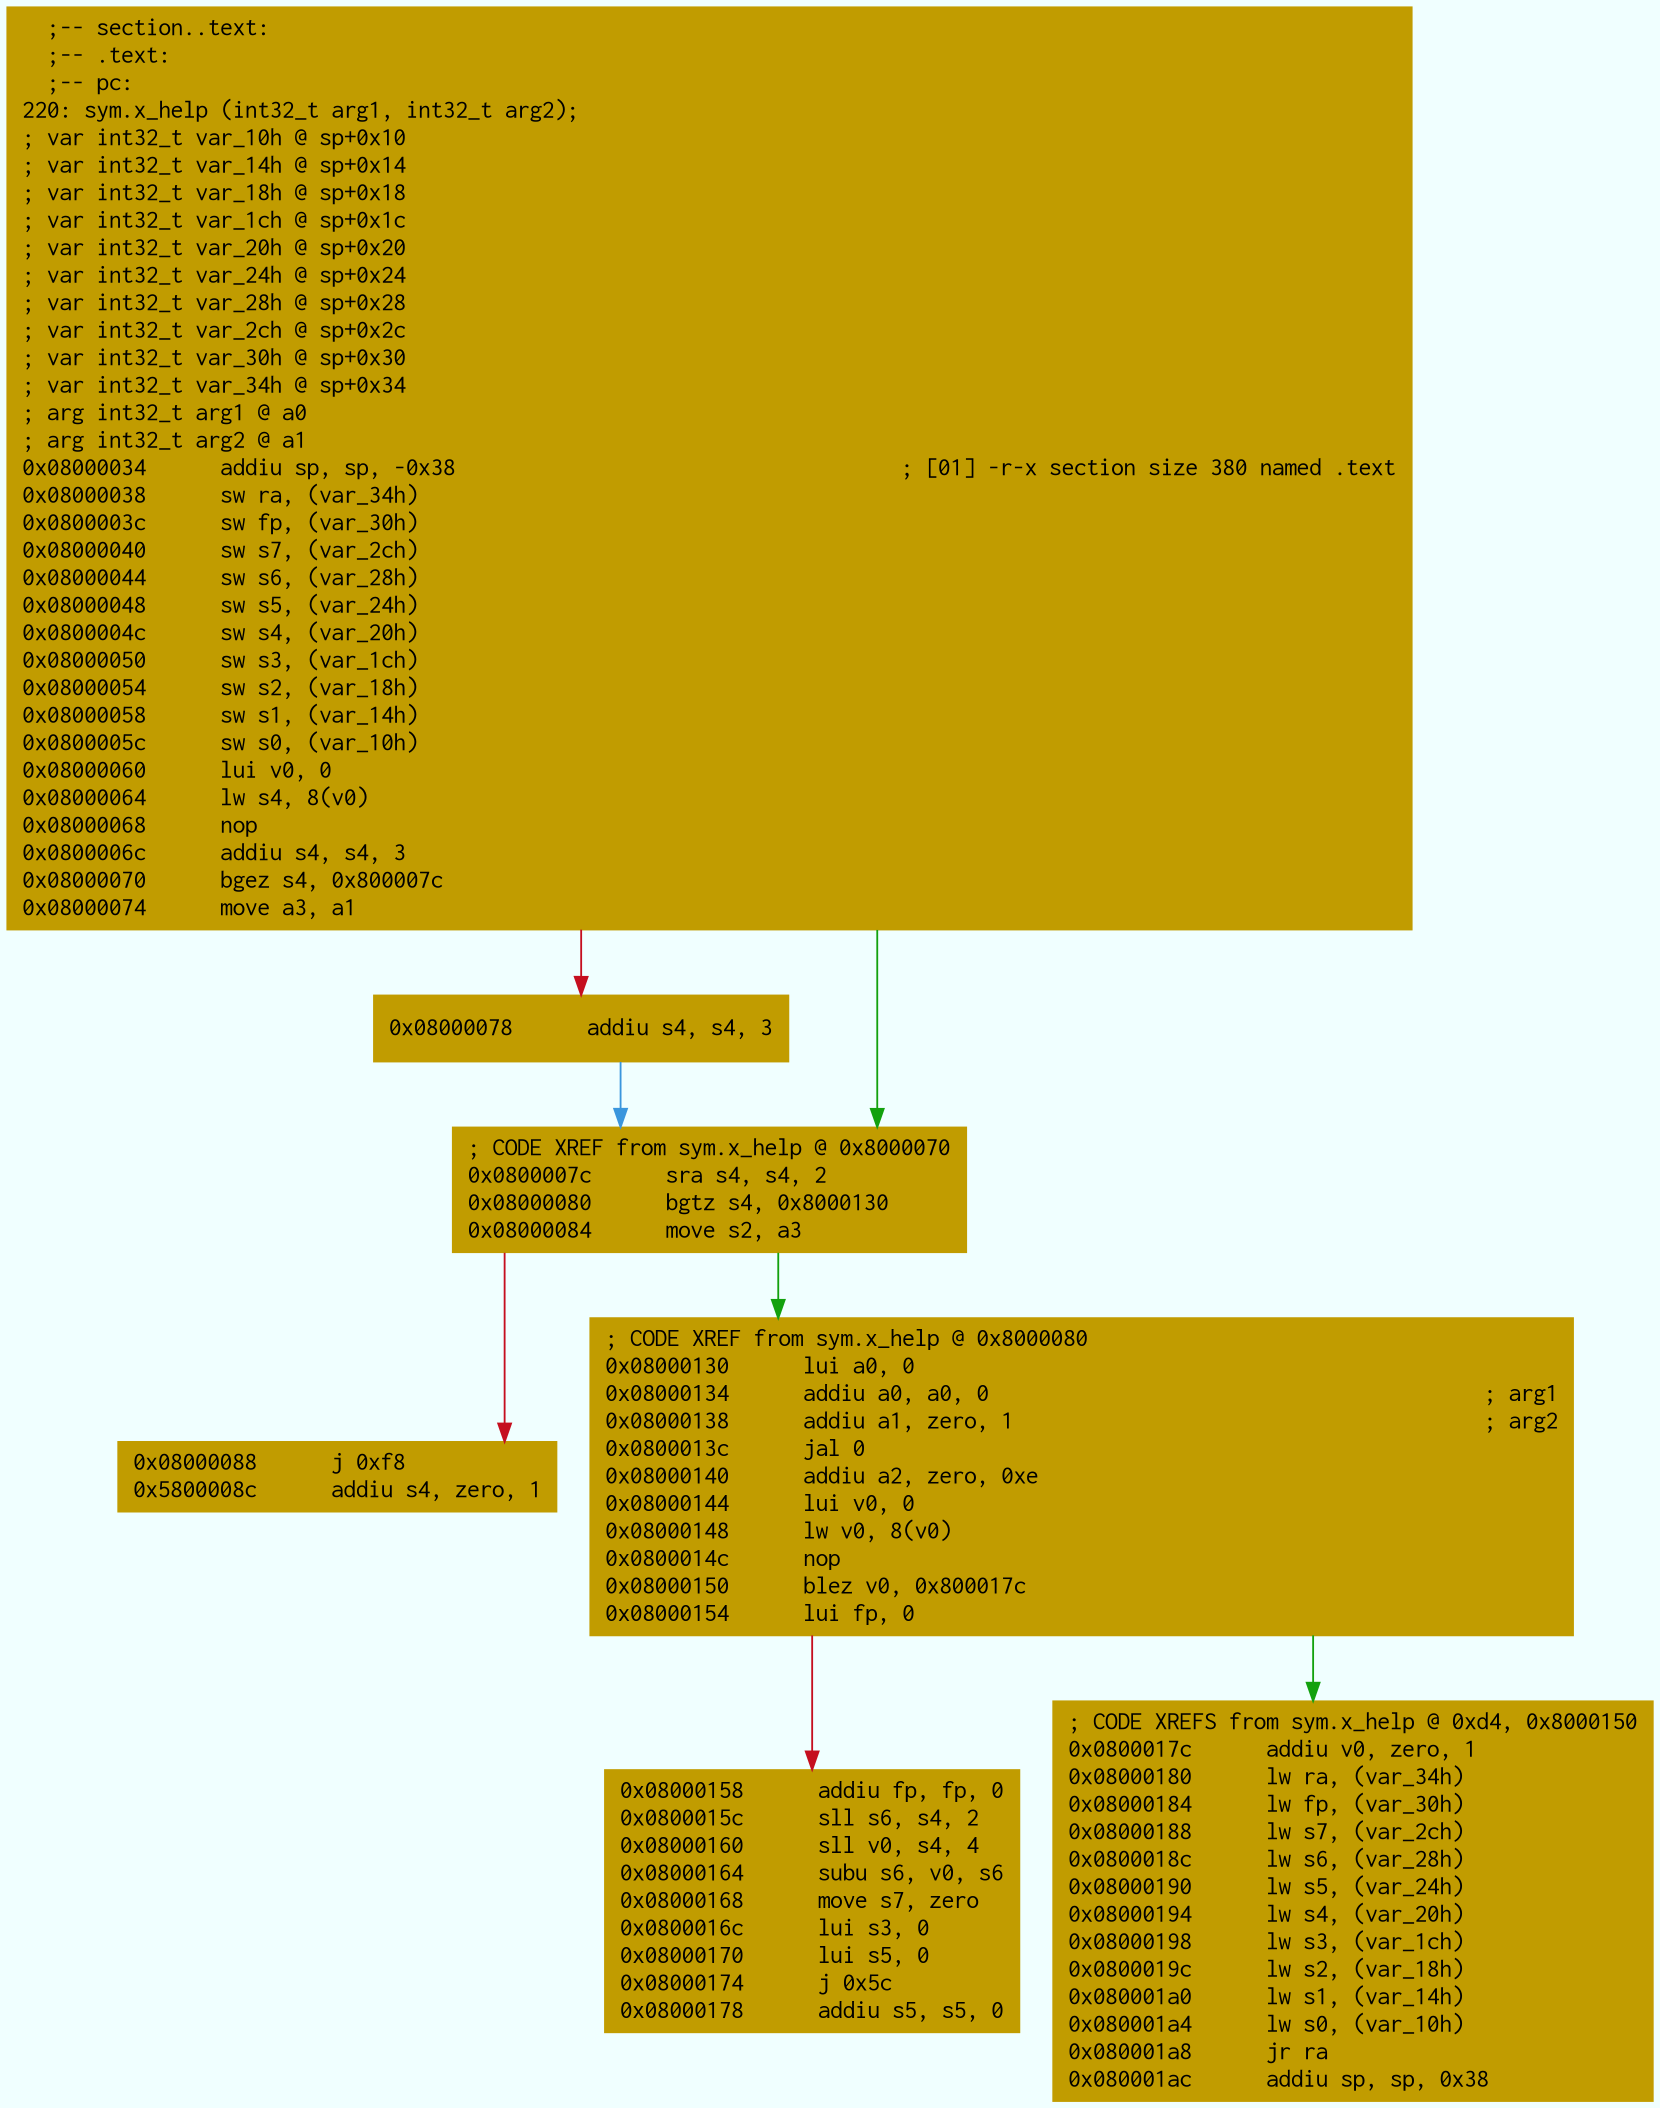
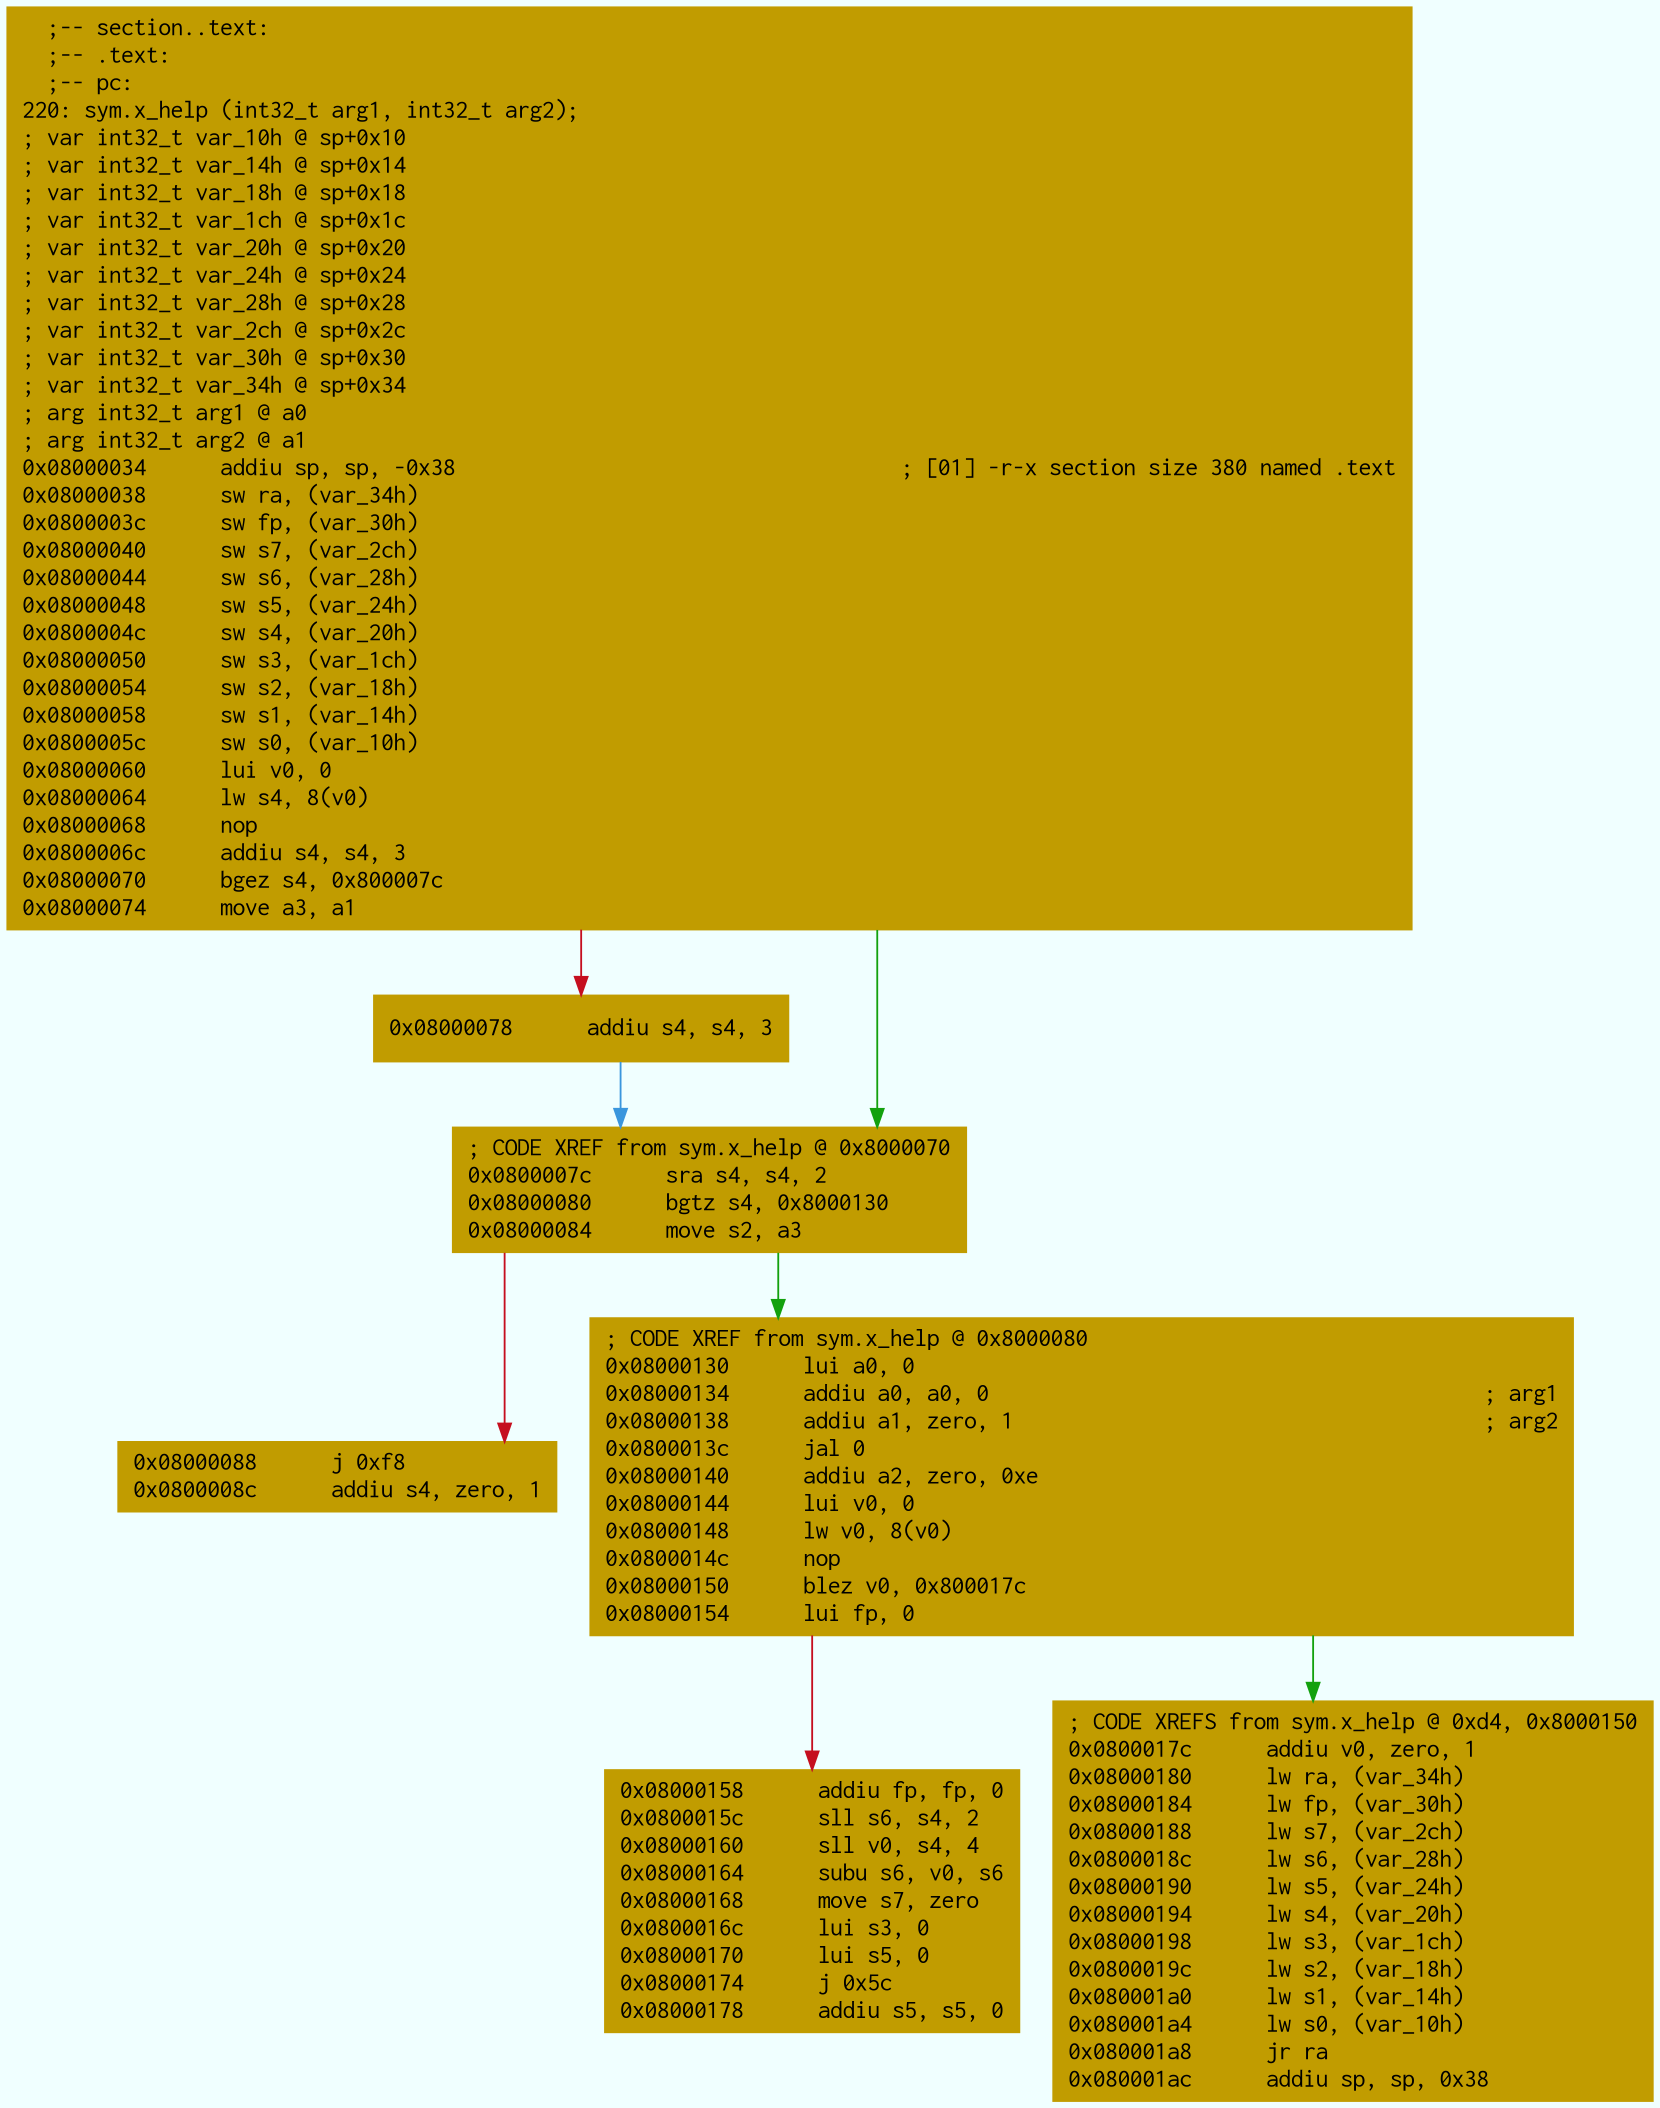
(337, 1477) -> (337, 1477)
